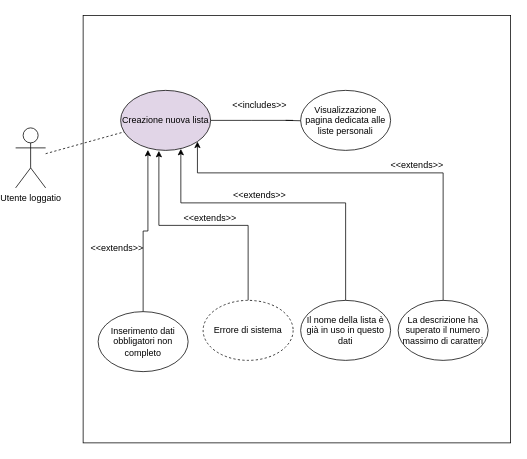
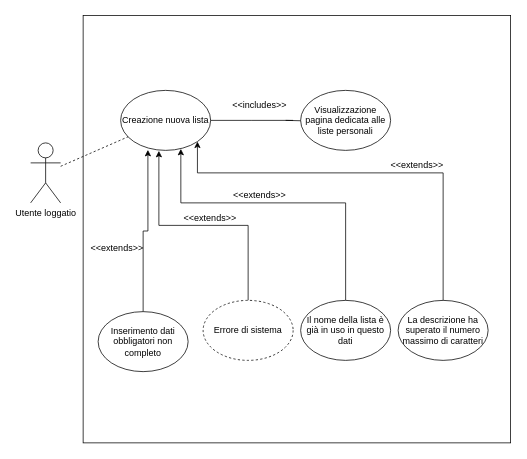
(165, 120) -> (165, 120)
(30, 158) -> (45, 173)
